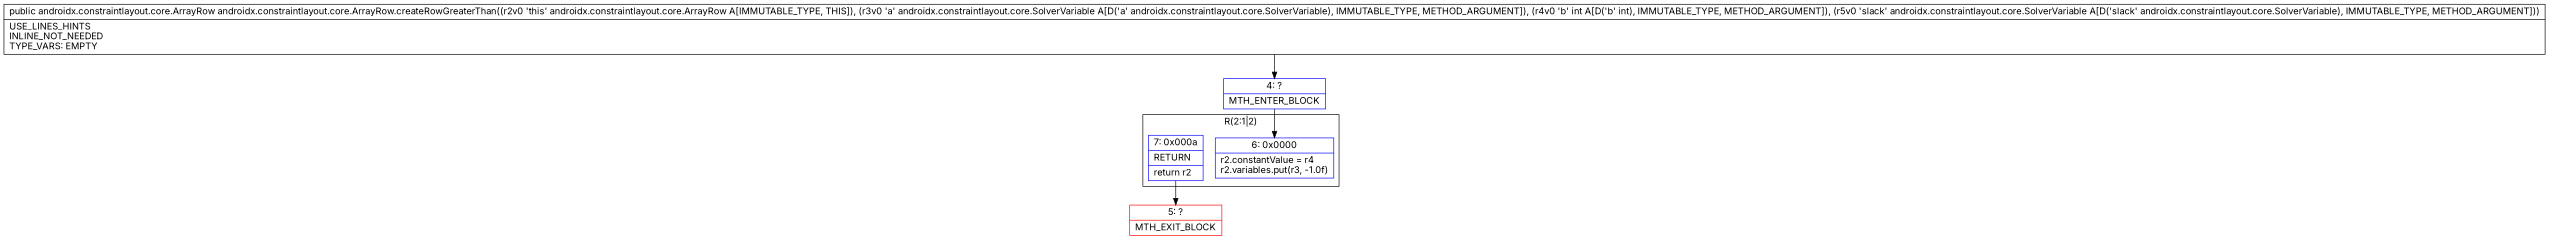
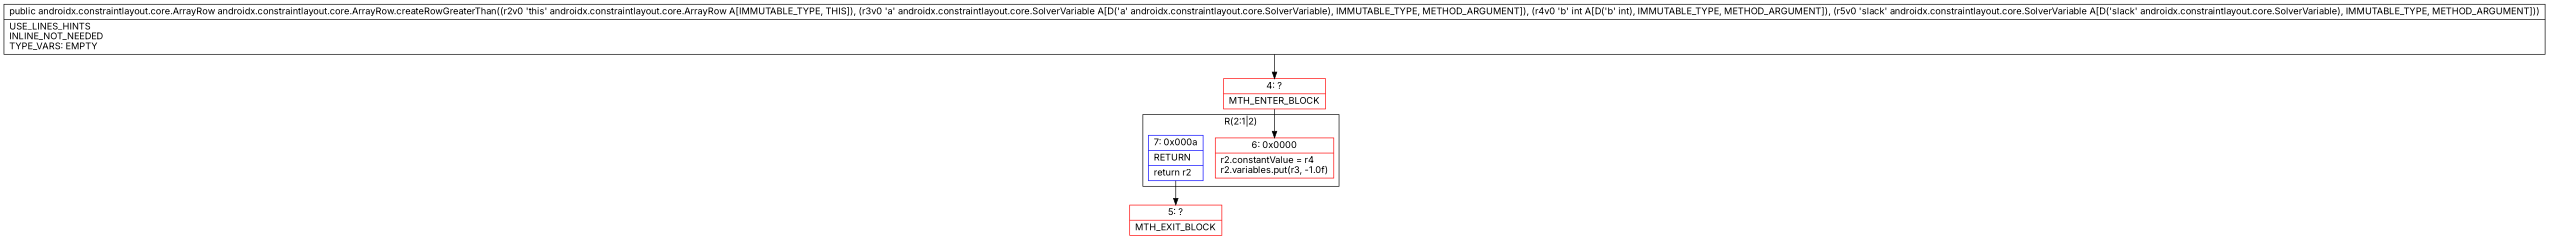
(1275, 94) -> (1275, 94)
(1275, 158) -> (1275, 158)
